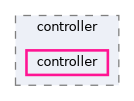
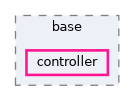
(67, 28) -> (67, 28)
